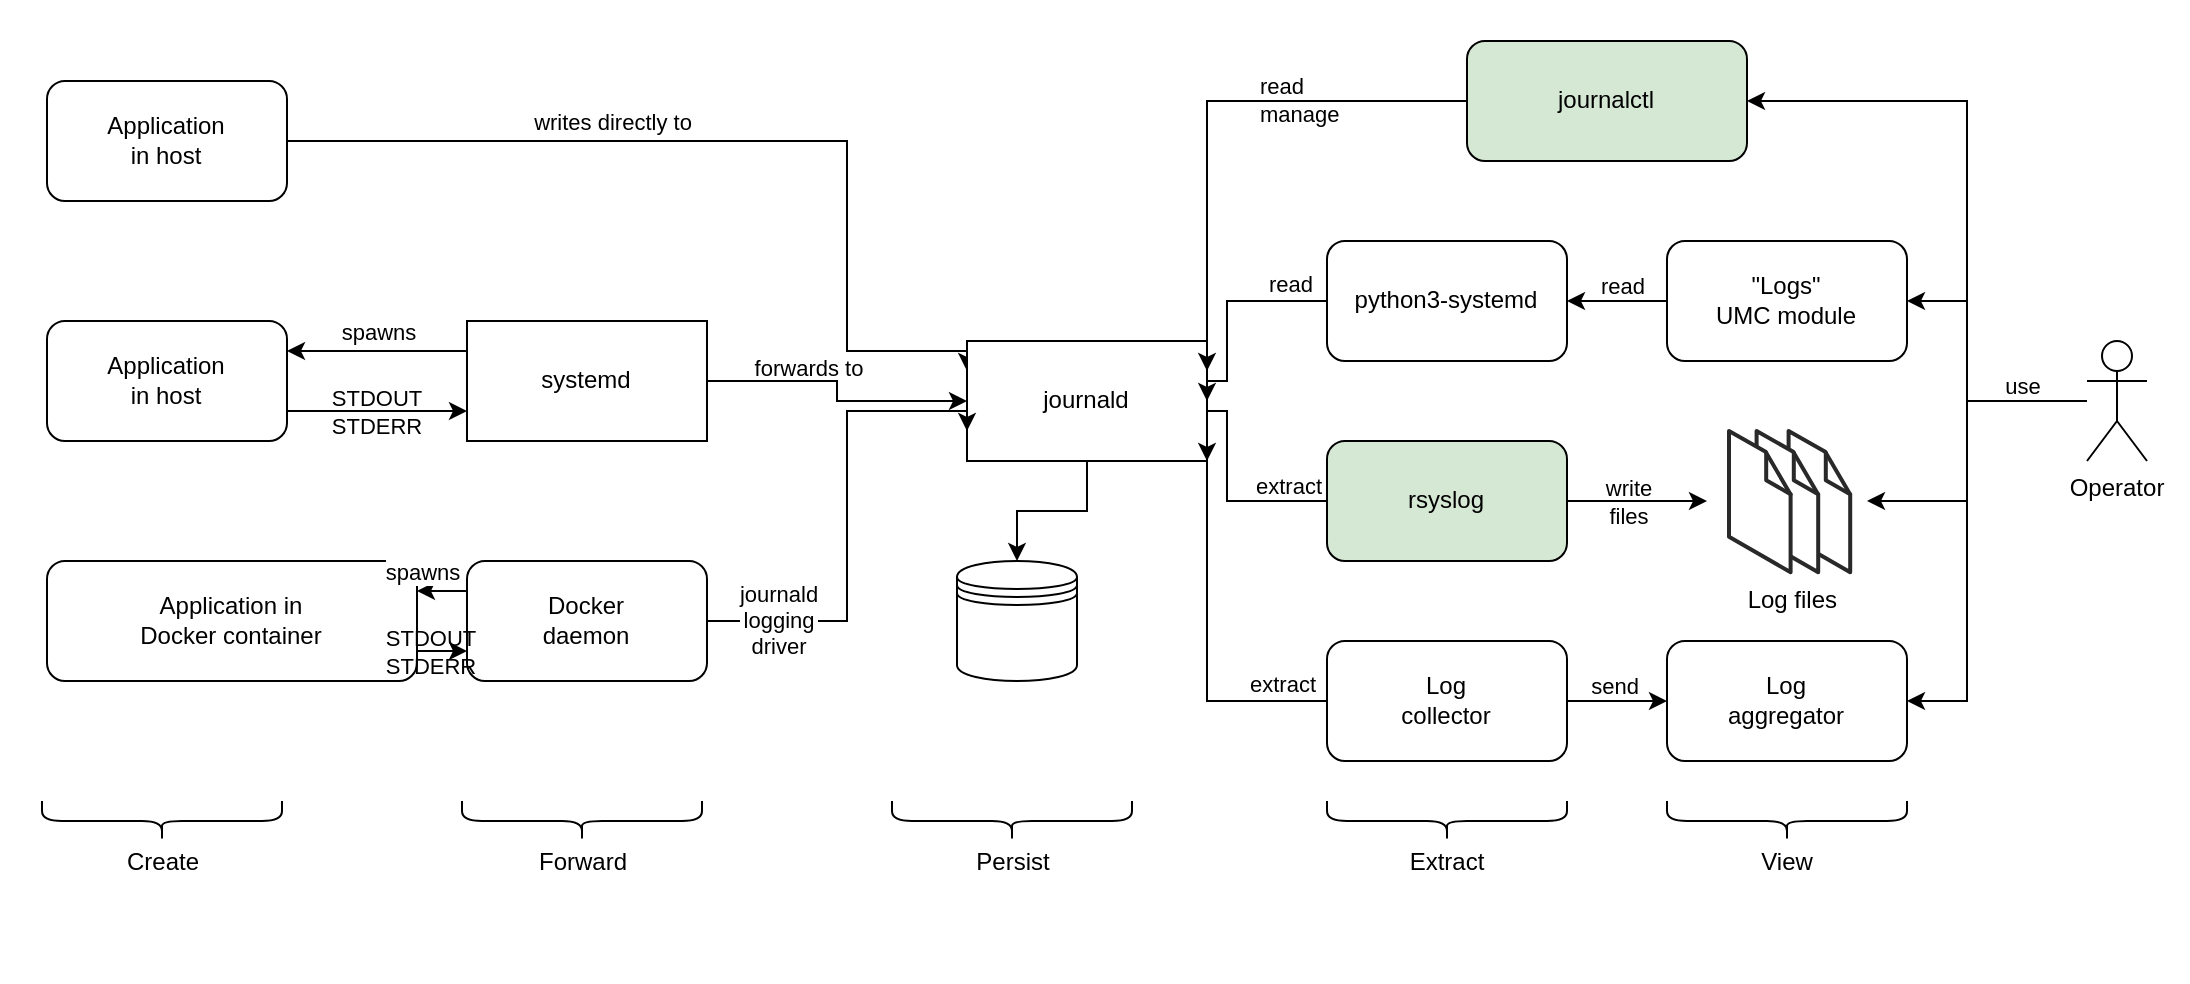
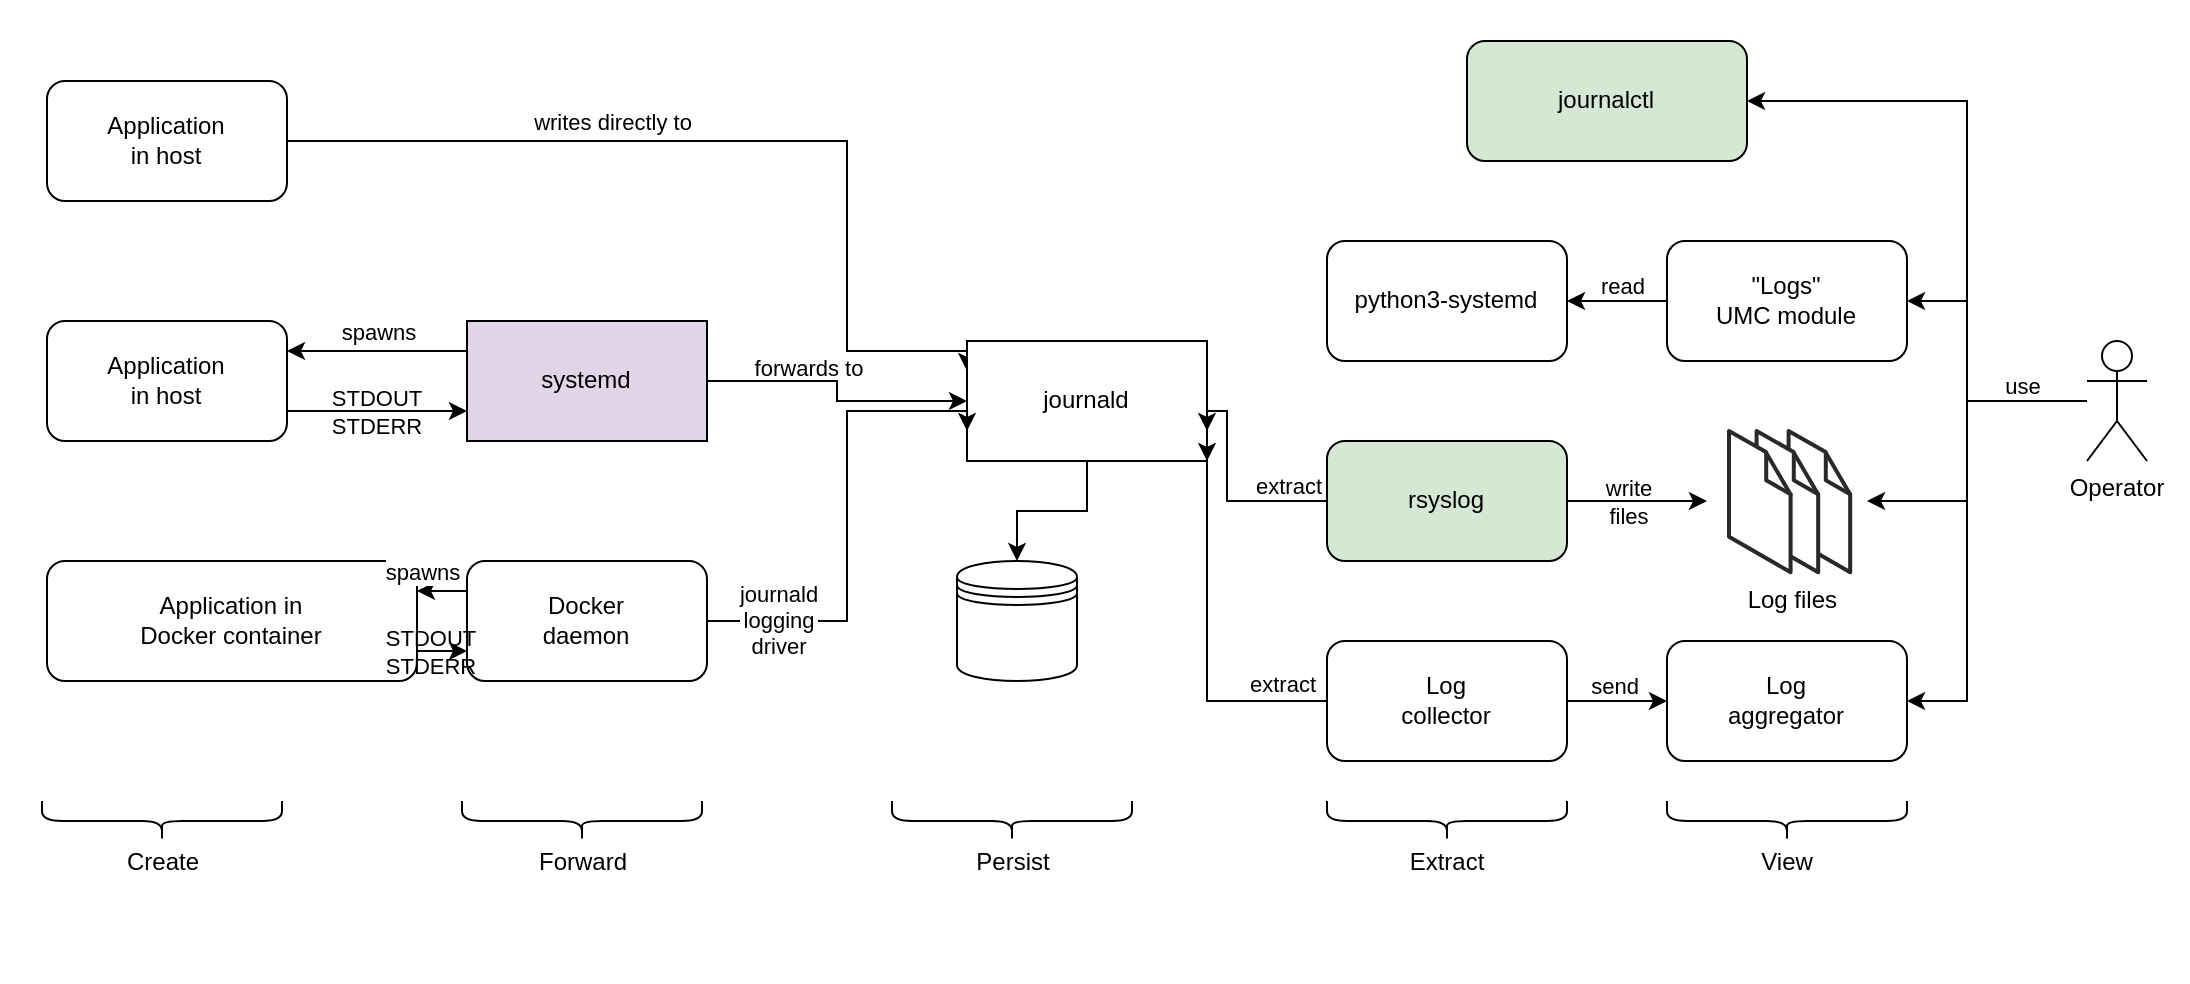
(1217, 101) -> none
(1227, 304) -> none
(587, 381) -> (587, 381)
(1207, 421) -> (1207, 416)
